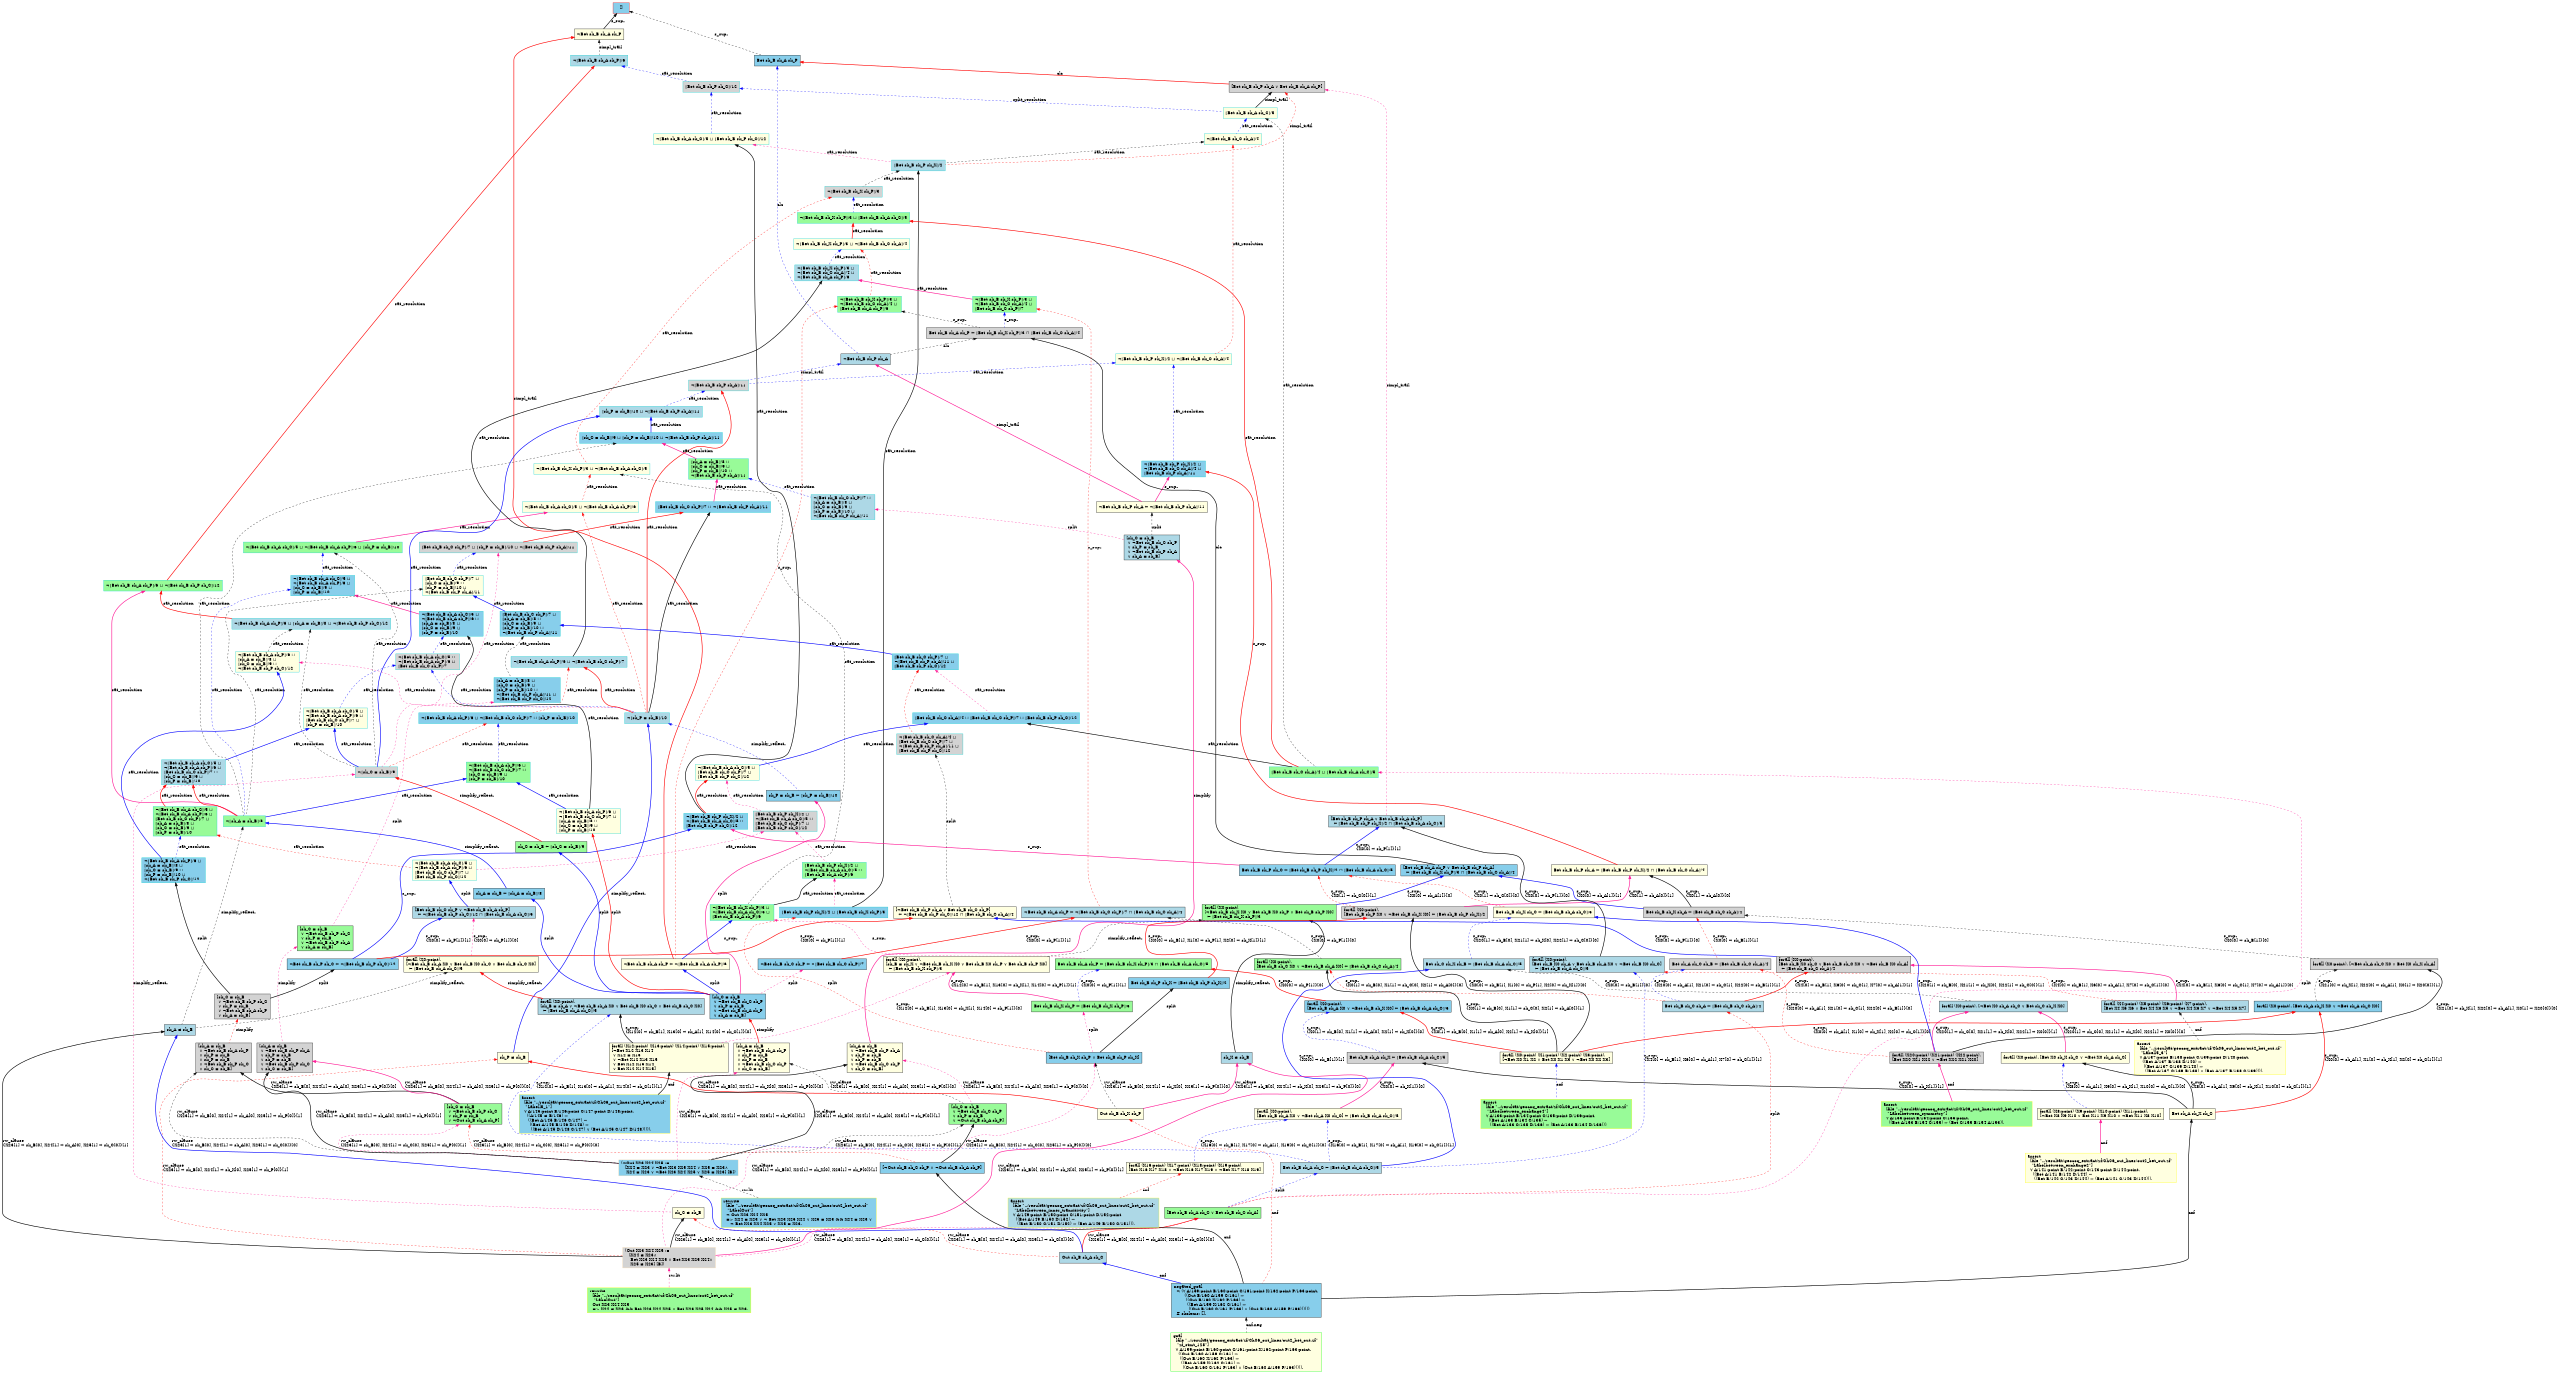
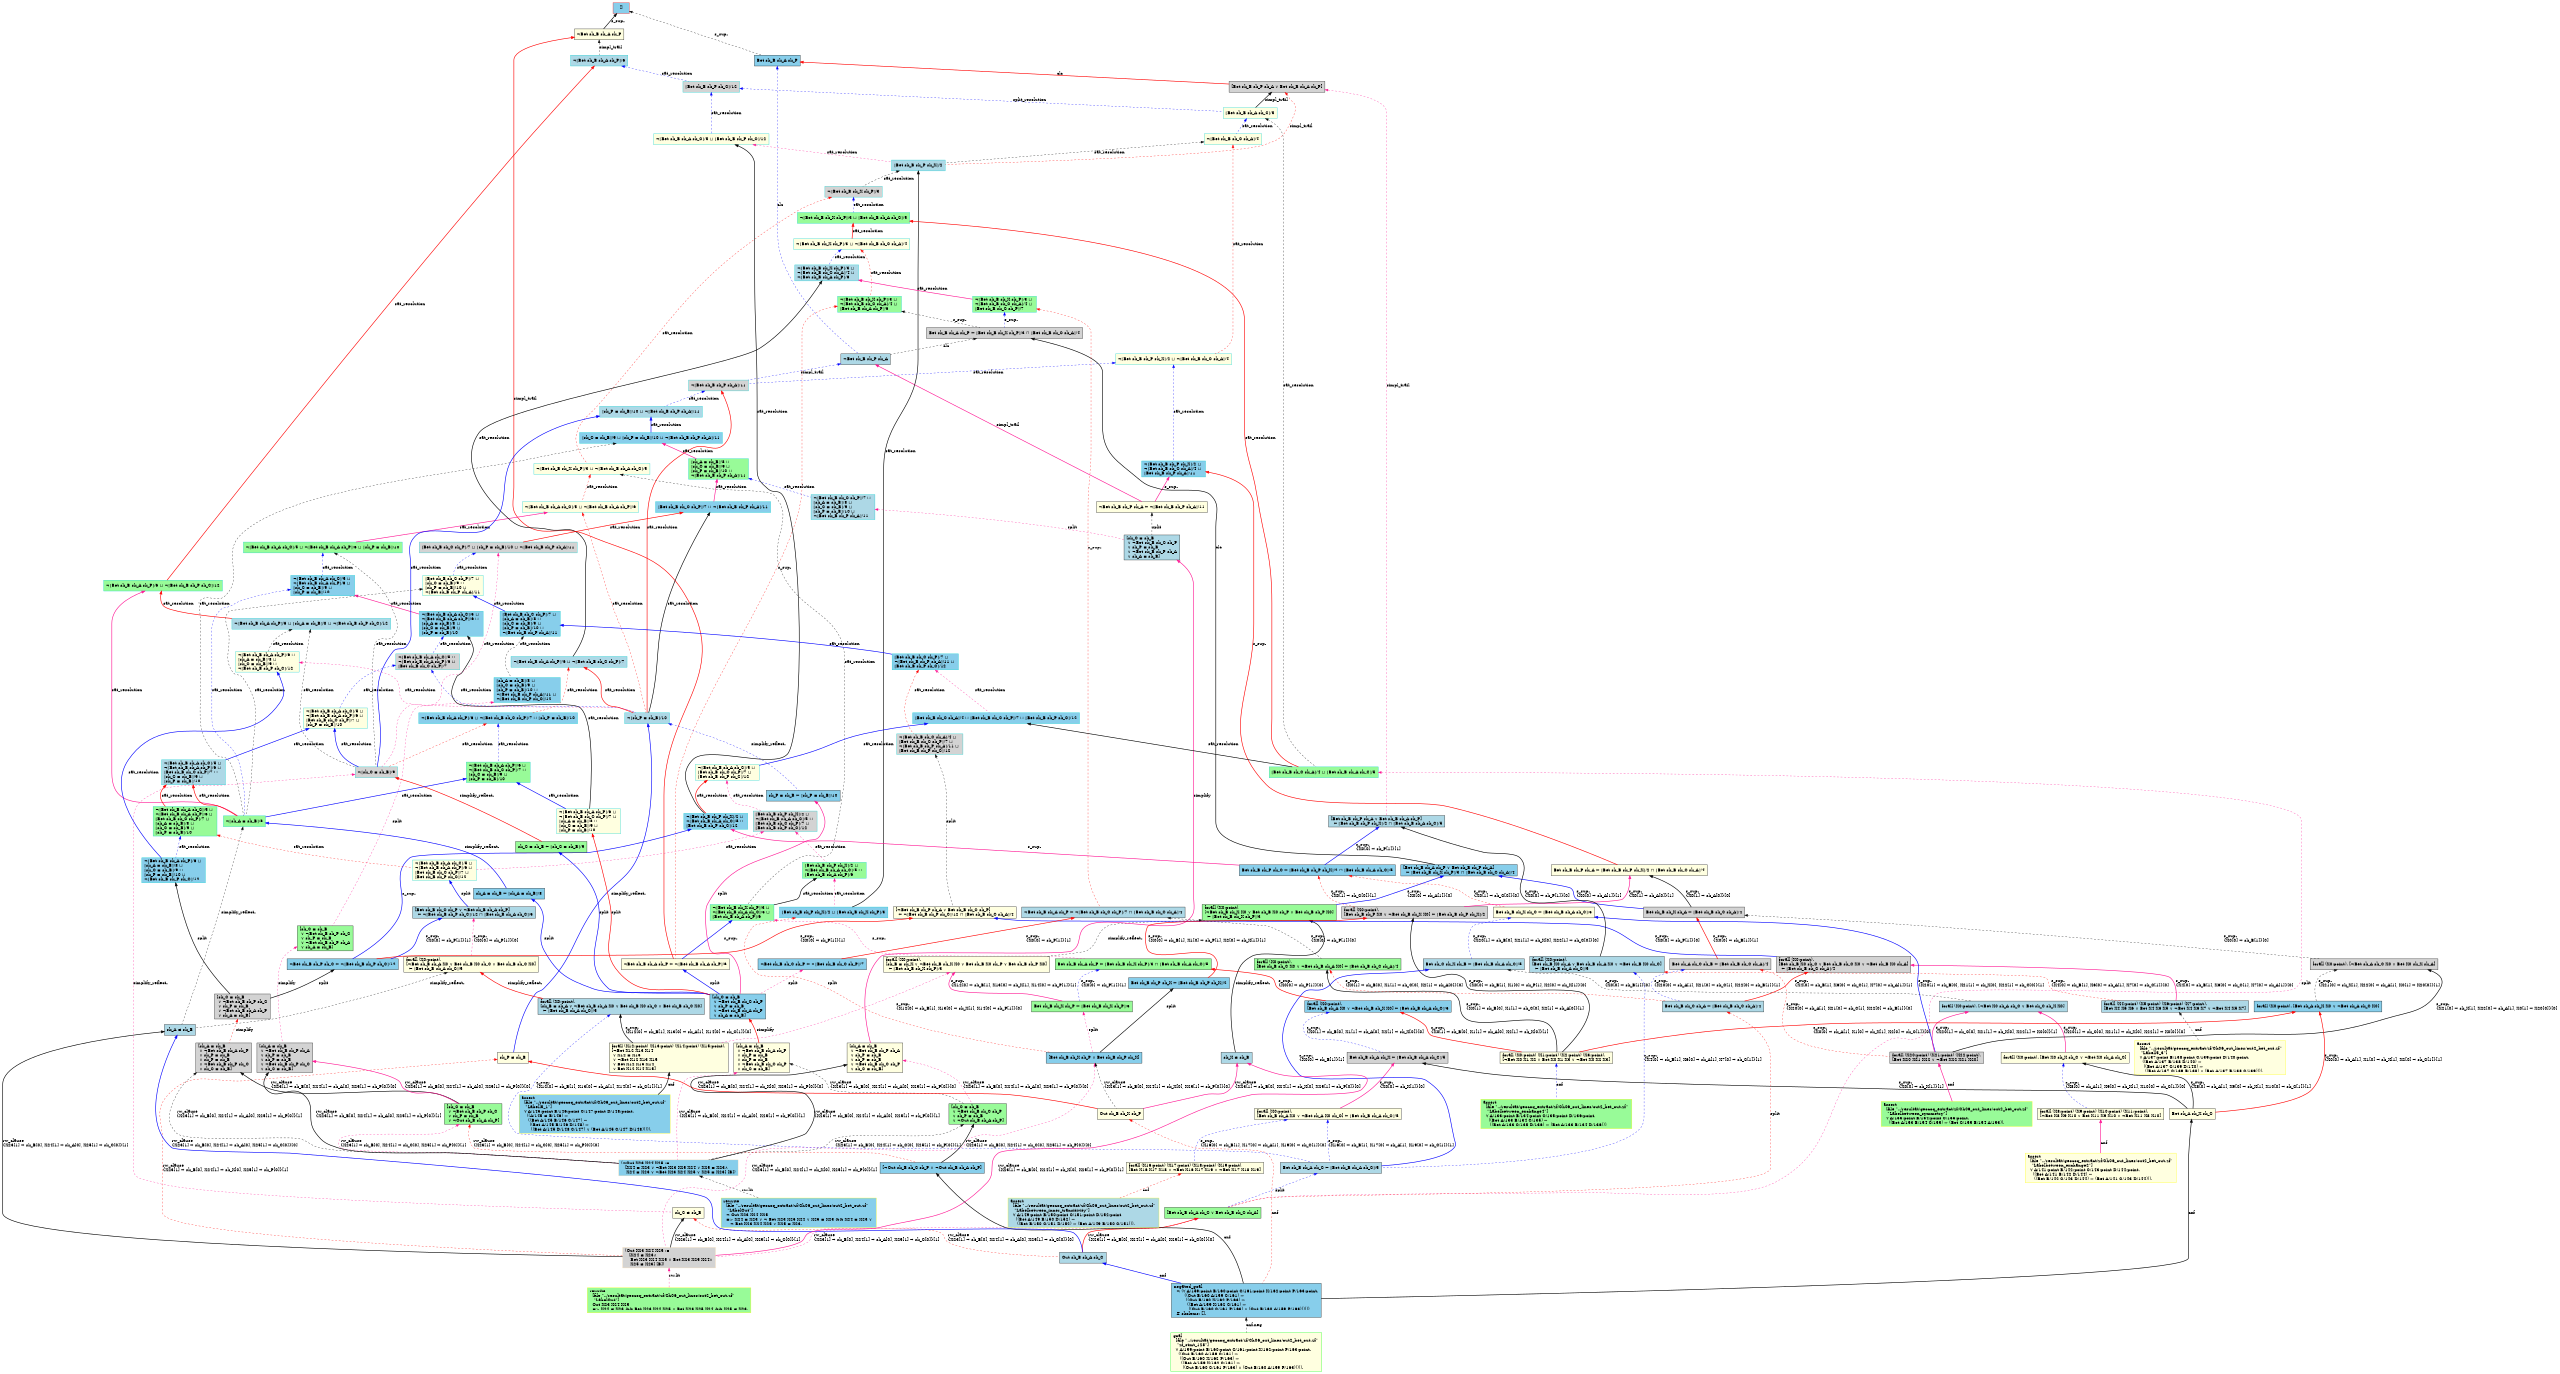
(1708, 940) -> (1708, 940)
